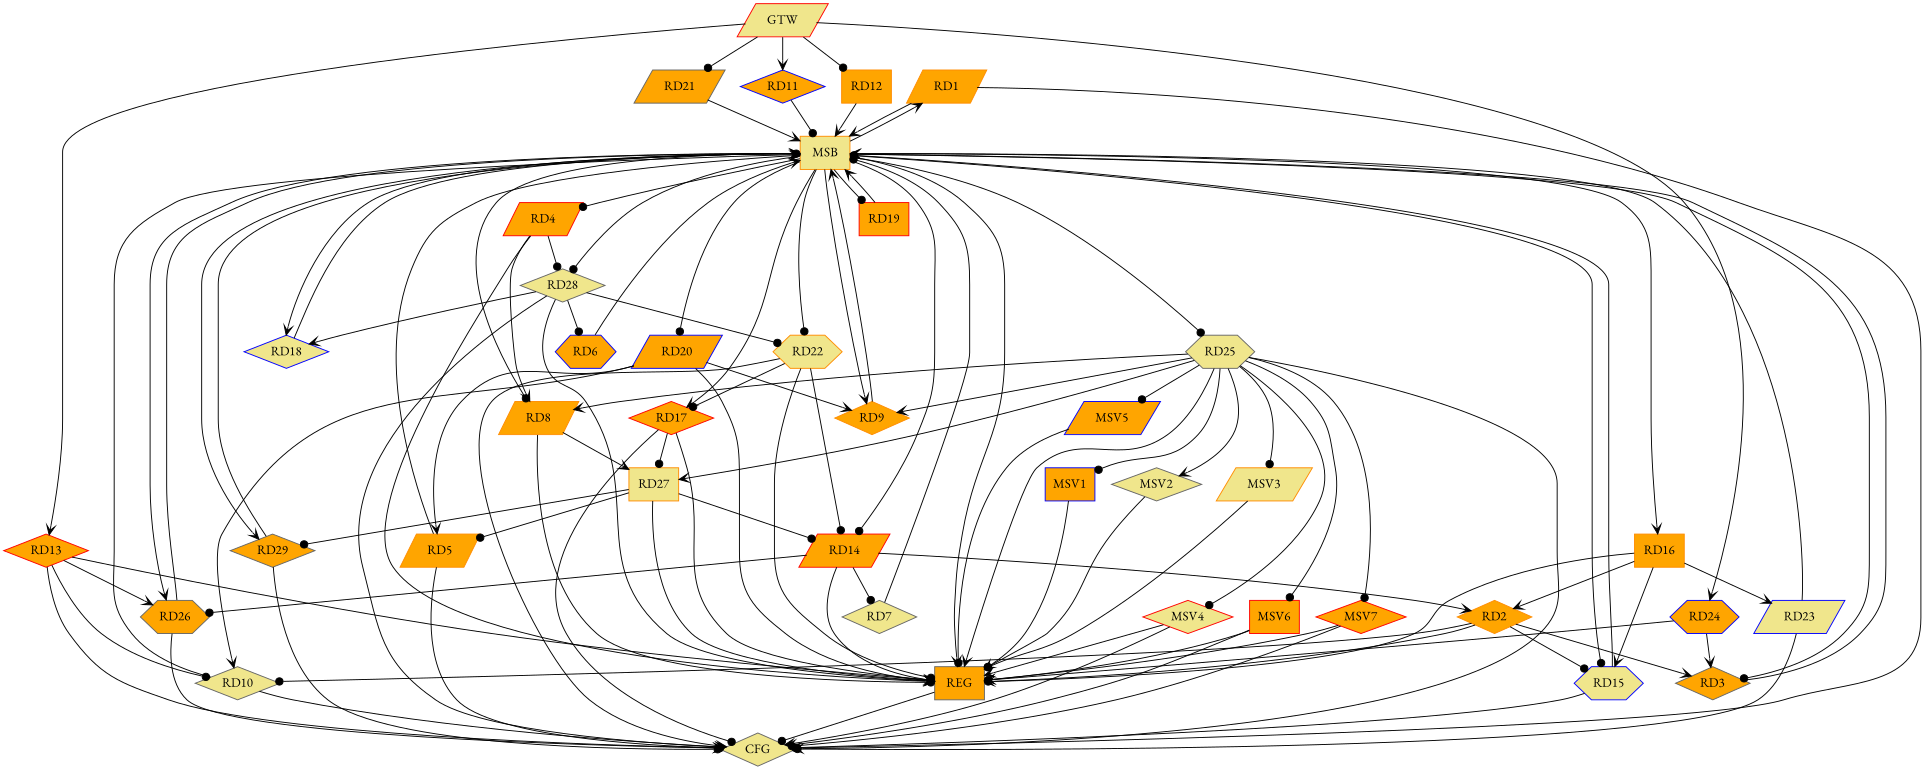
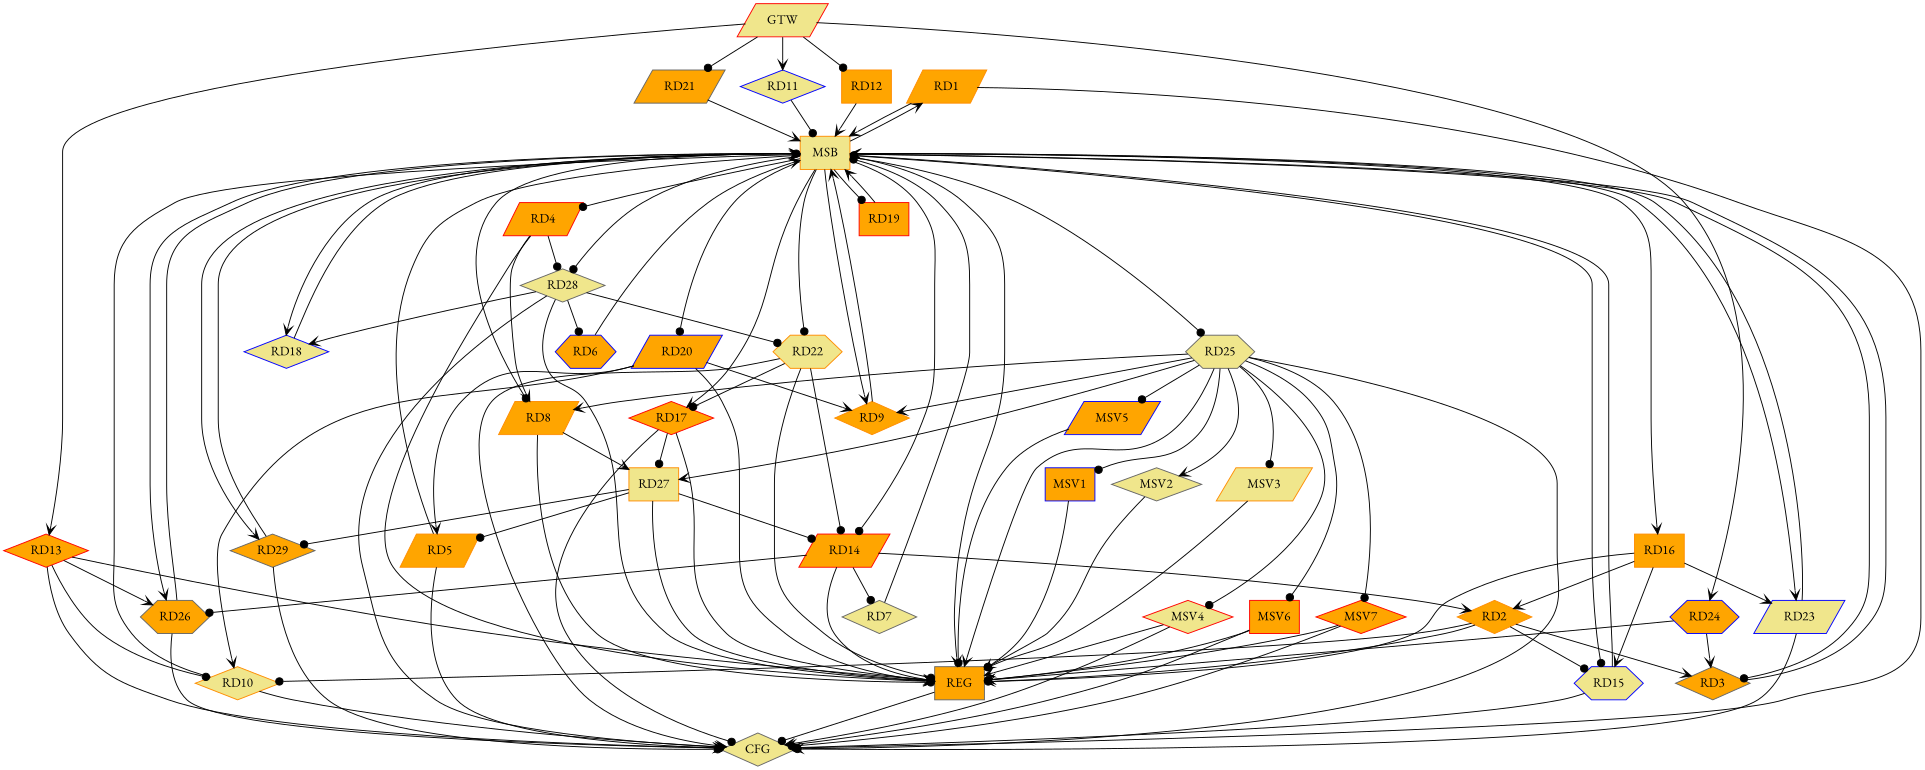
(783, 87) -> (783, 87)
none -> (1640, 204)
(238, 683) -> (238, 683)
